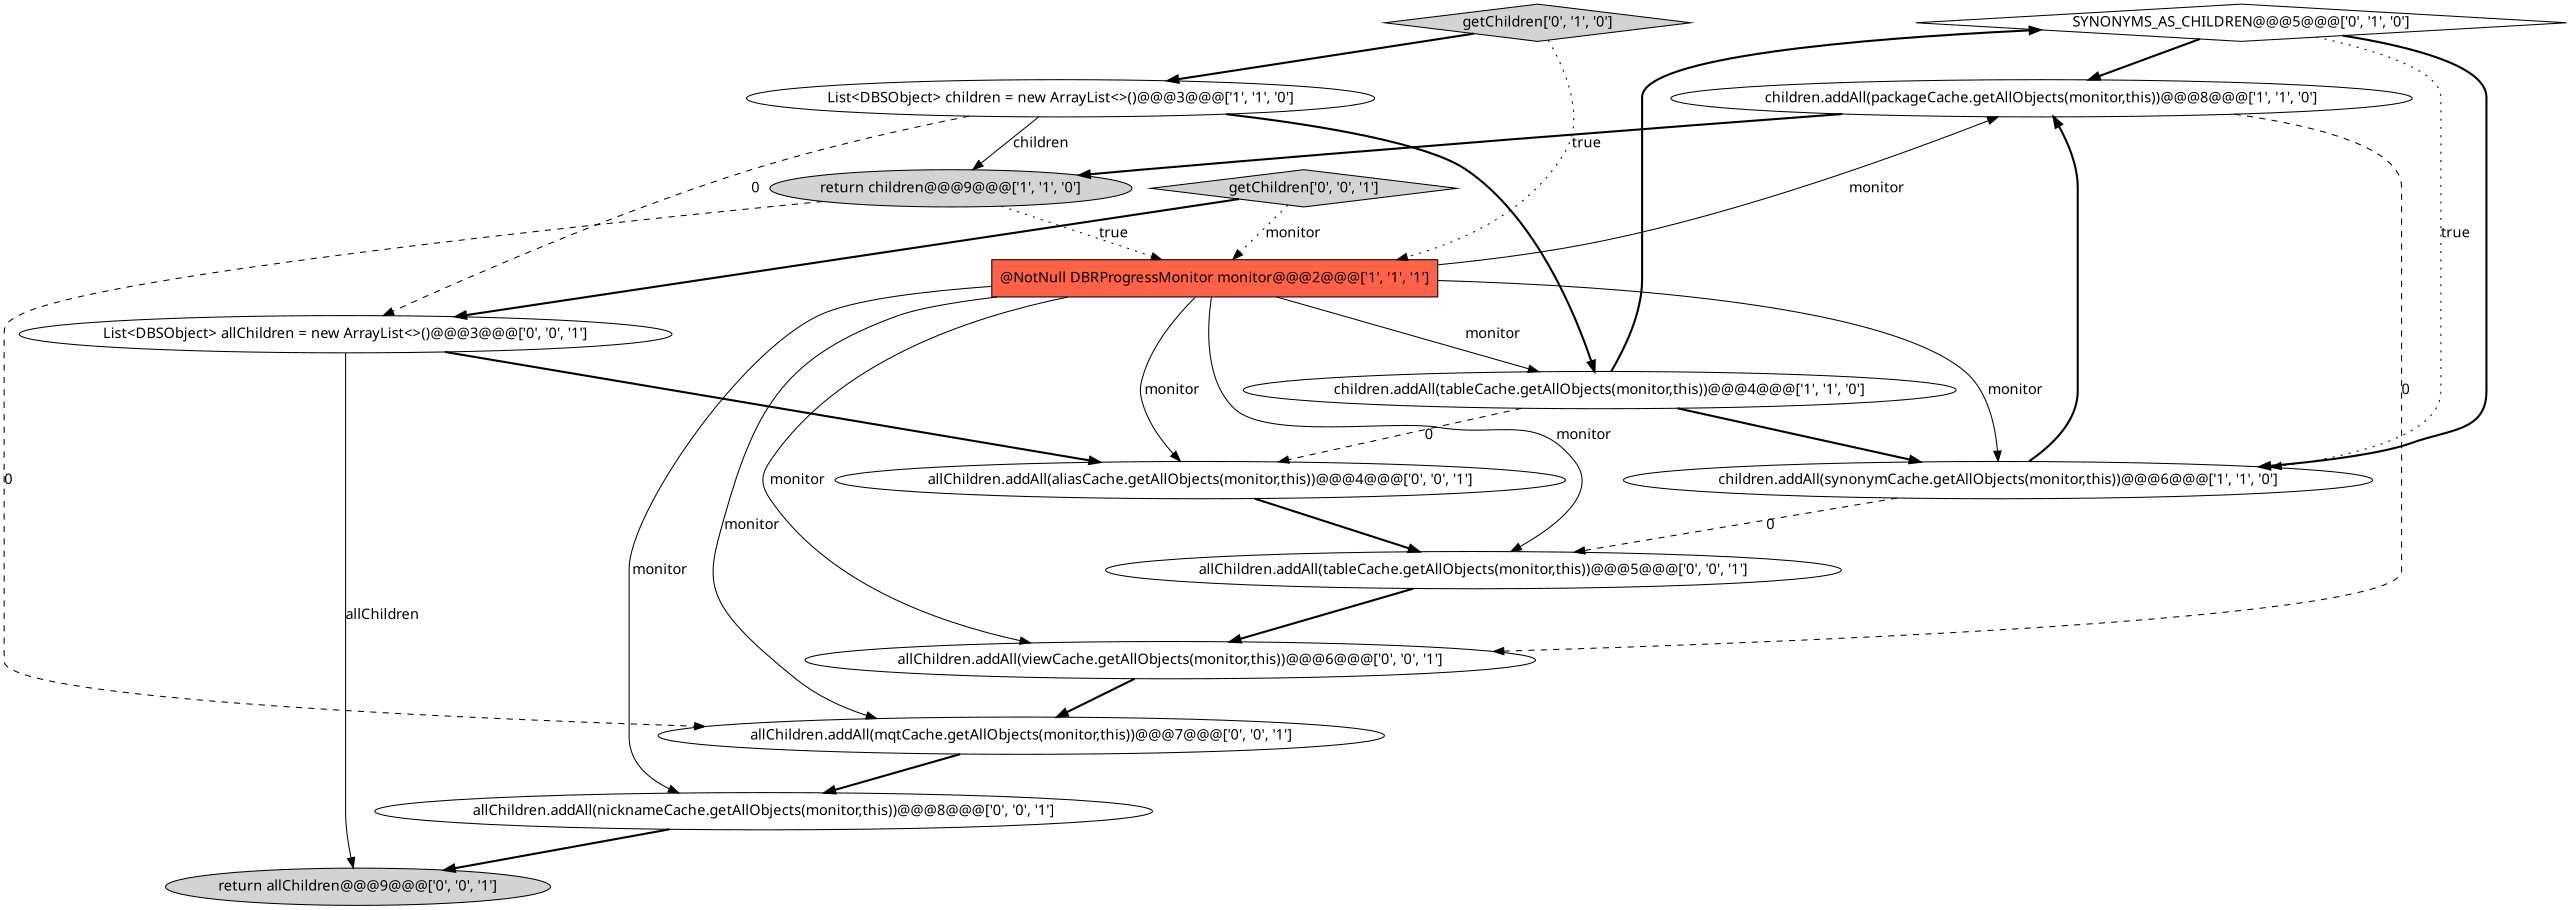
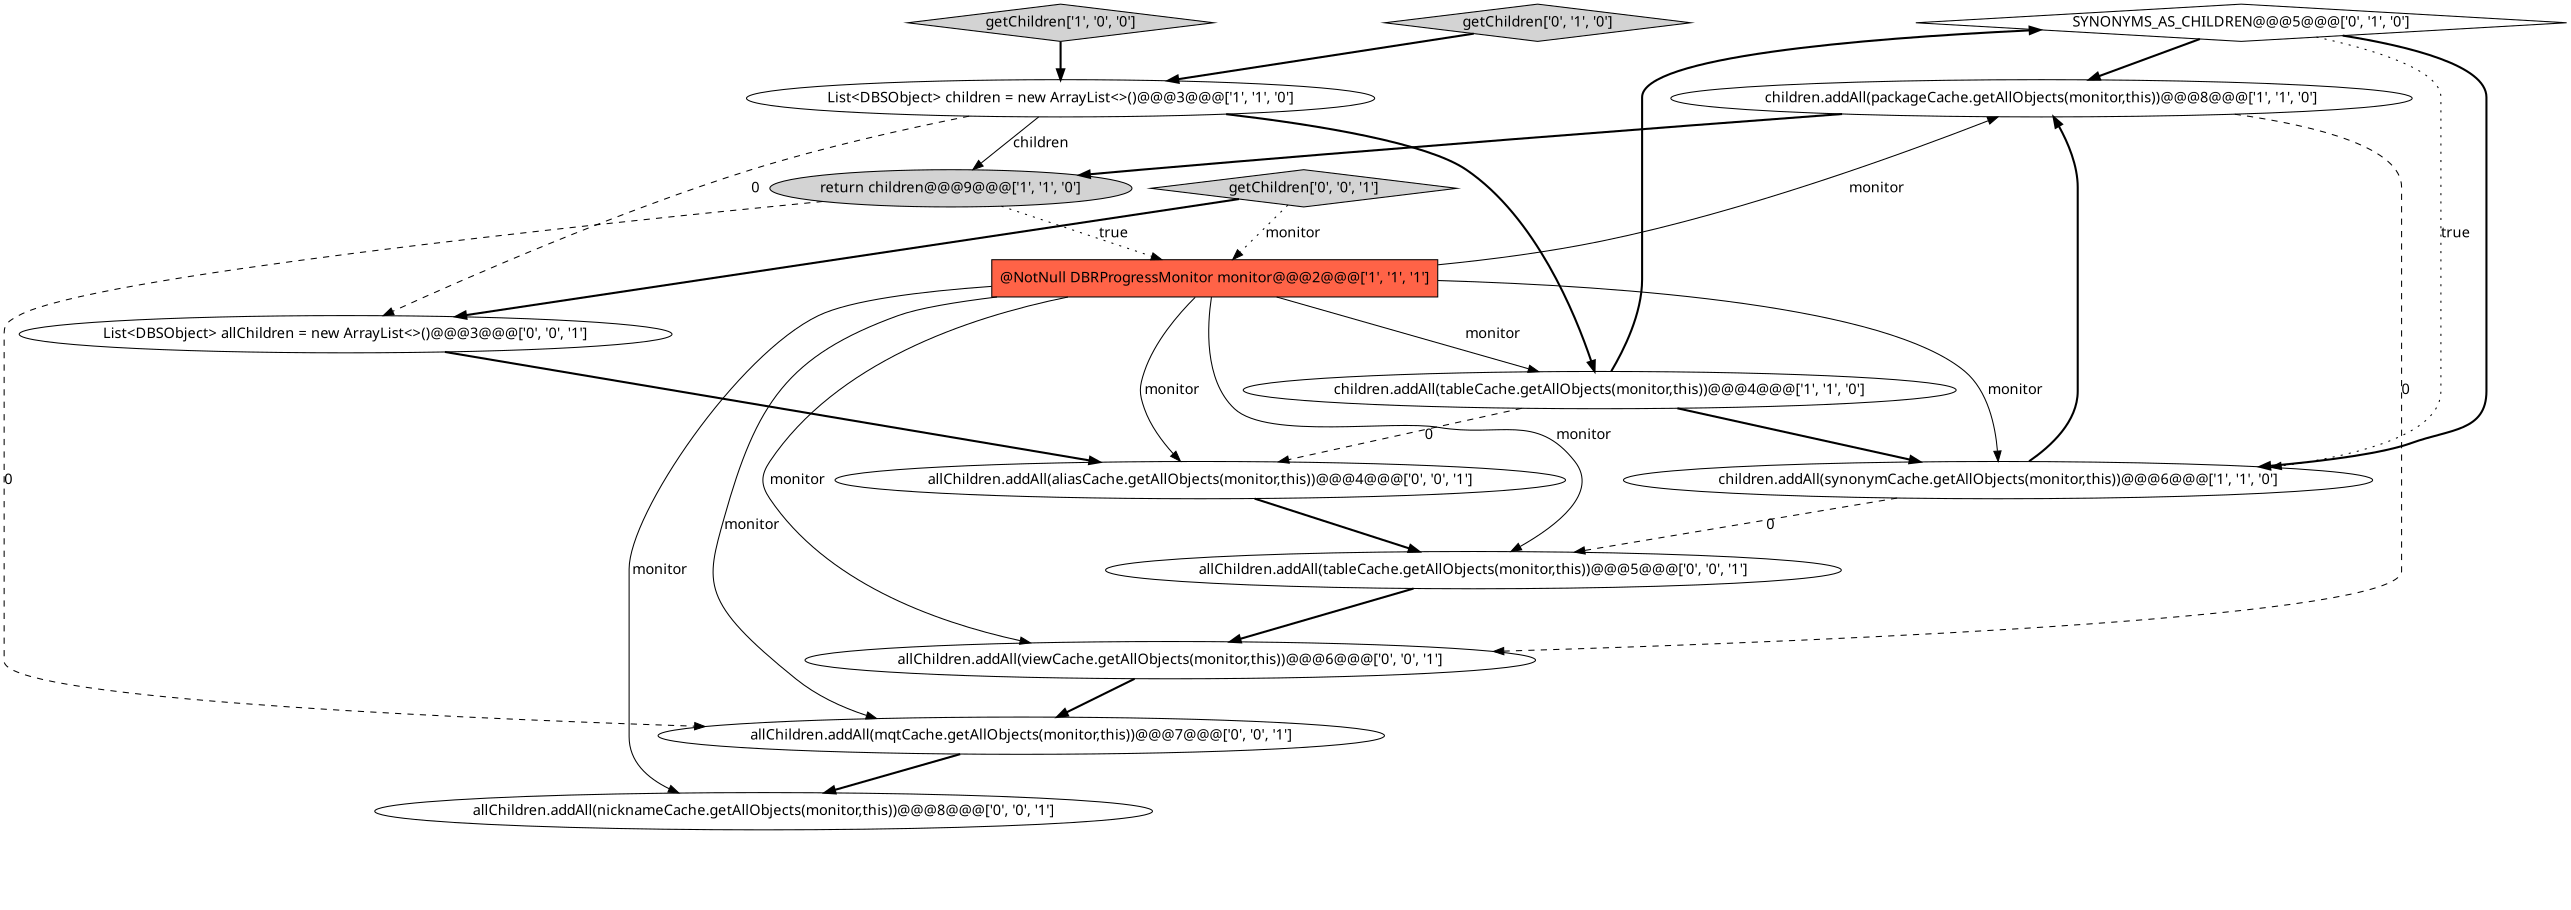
none -> (1061, 23)
(1542, 182) -> none
(358, 887) -> none
